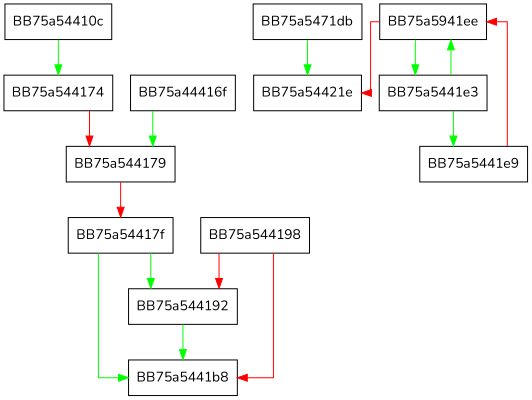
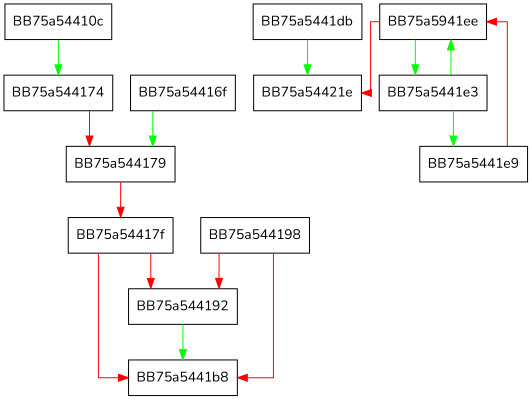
(308, 22) -> (308, 22)
(183, 93) -> (183, 93)
(151, 266) -> (151, 266)
(98, 326) -> (98, 326)
